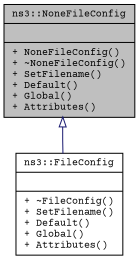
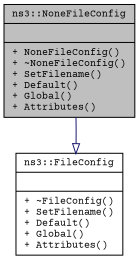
(63, 140) -> (76, 130)
